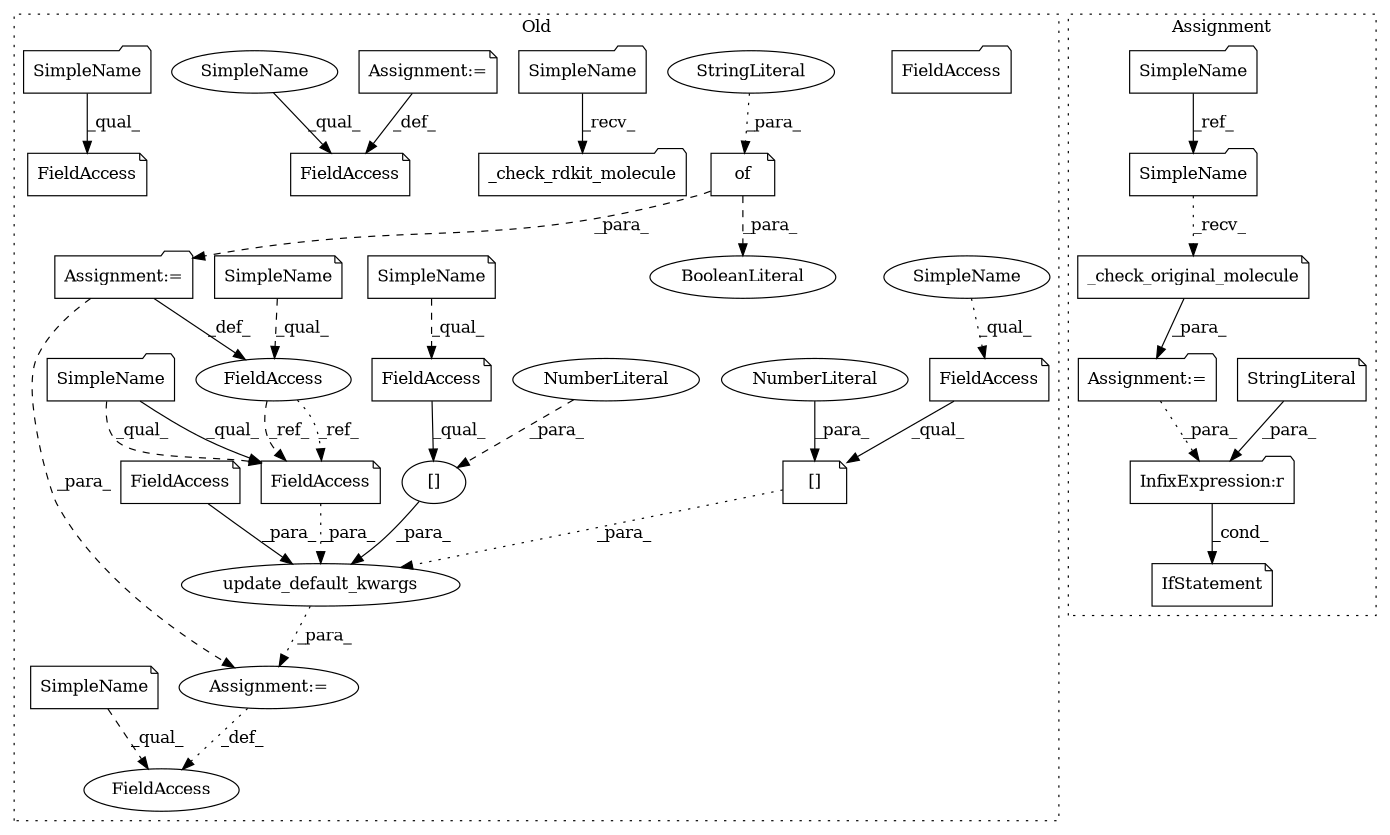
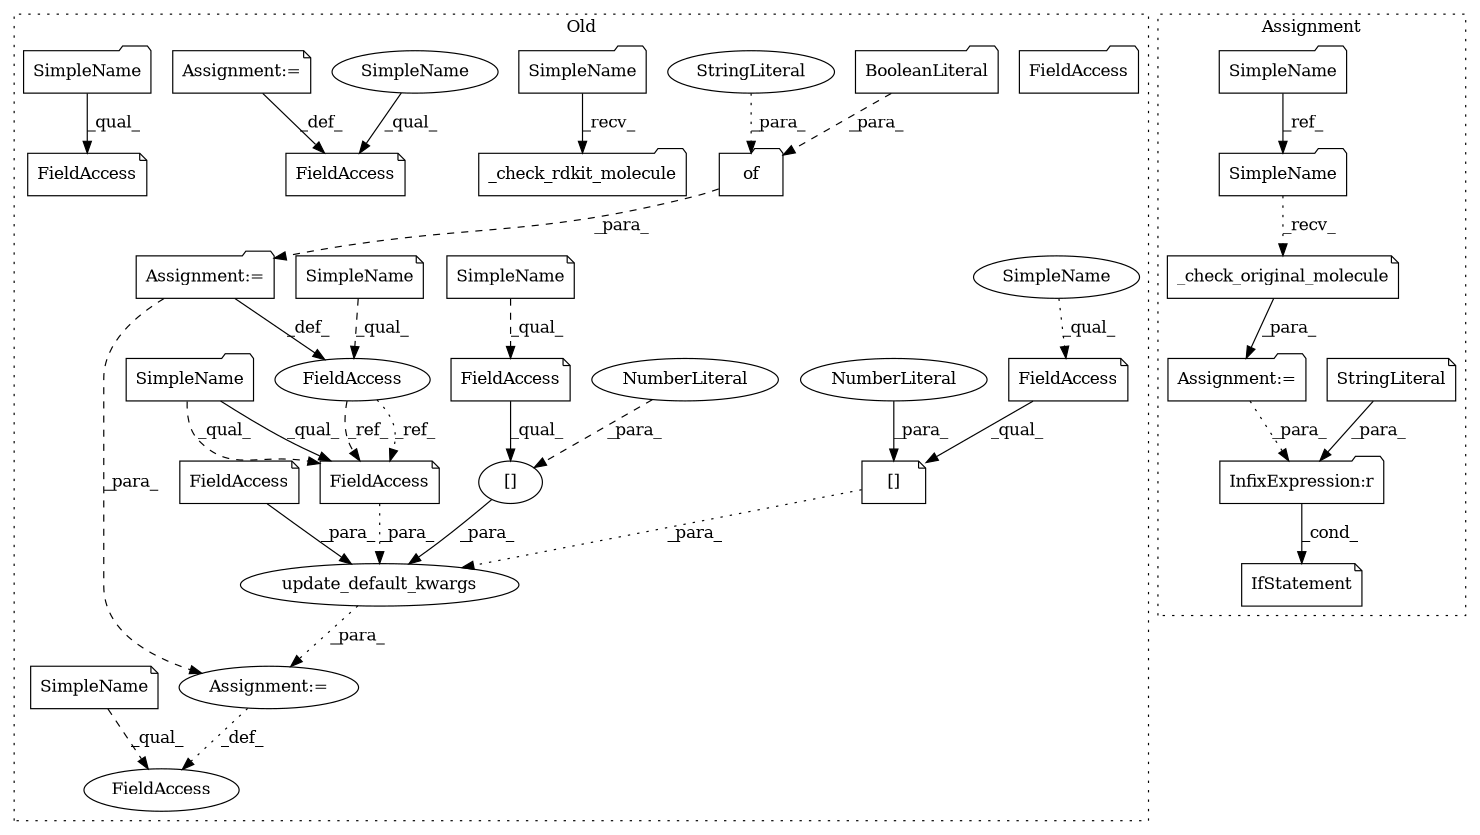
(743, 175) -> (751, 175)
(743, 220) -> (842, 121)
(743, 277) -> (927, 72)
